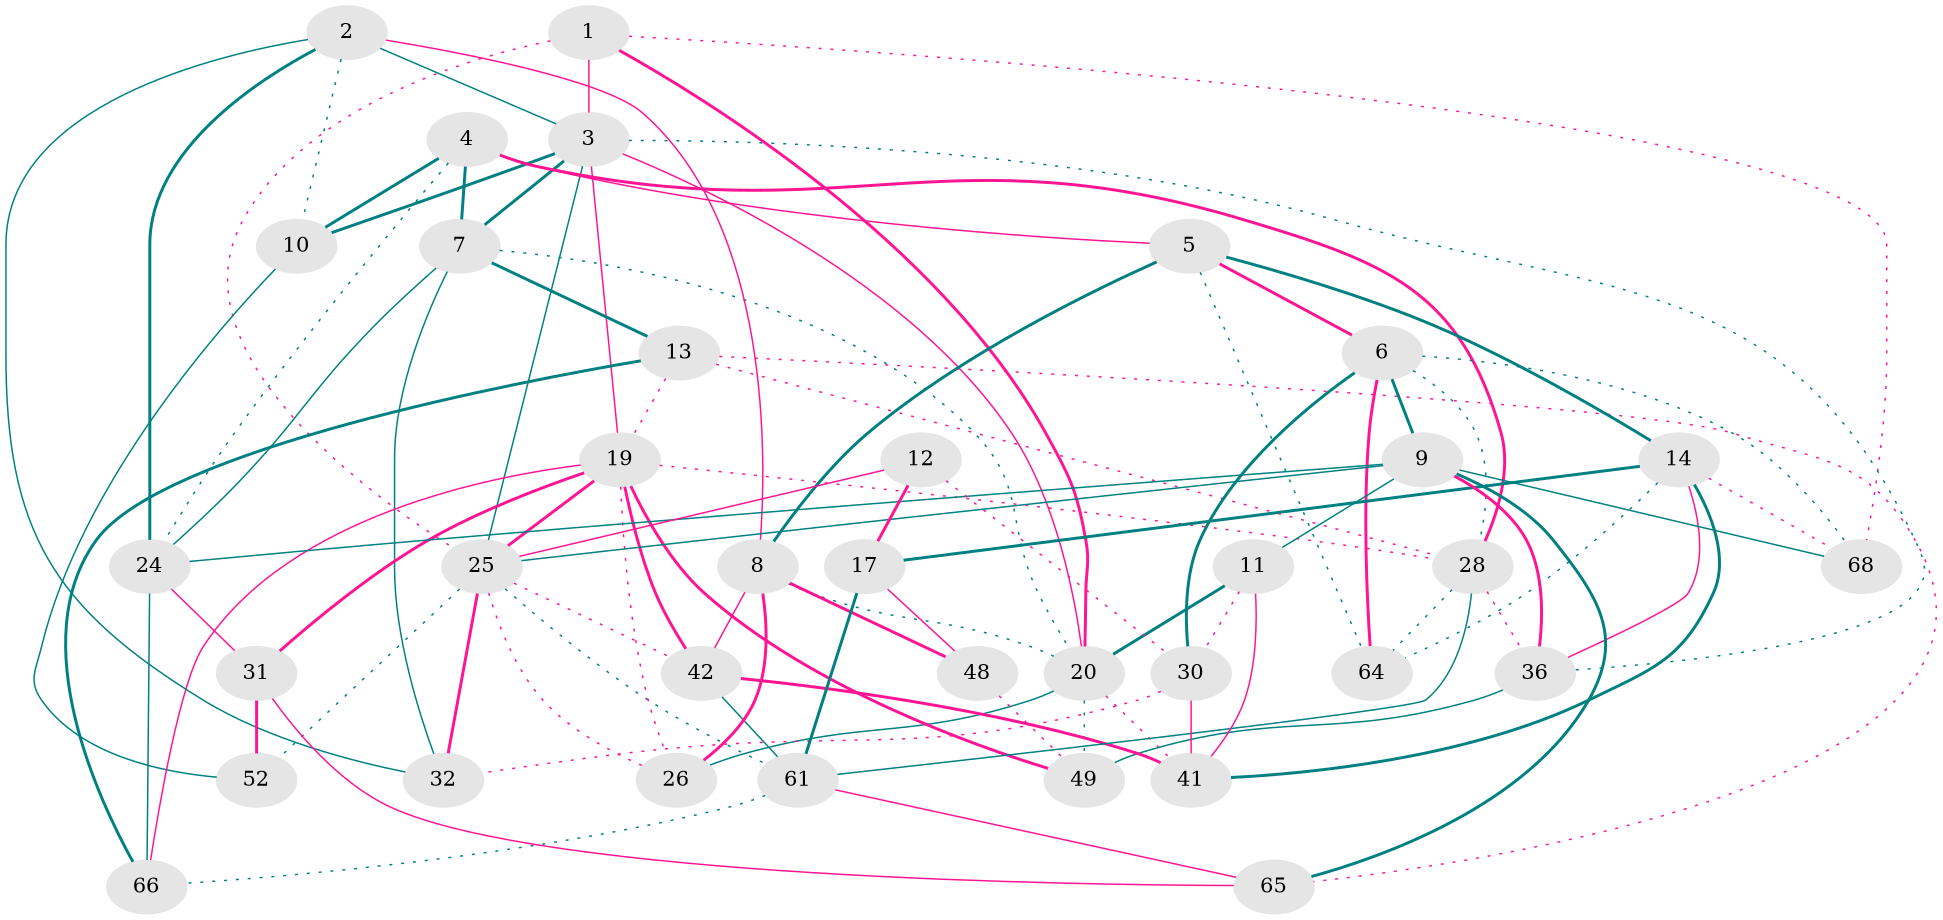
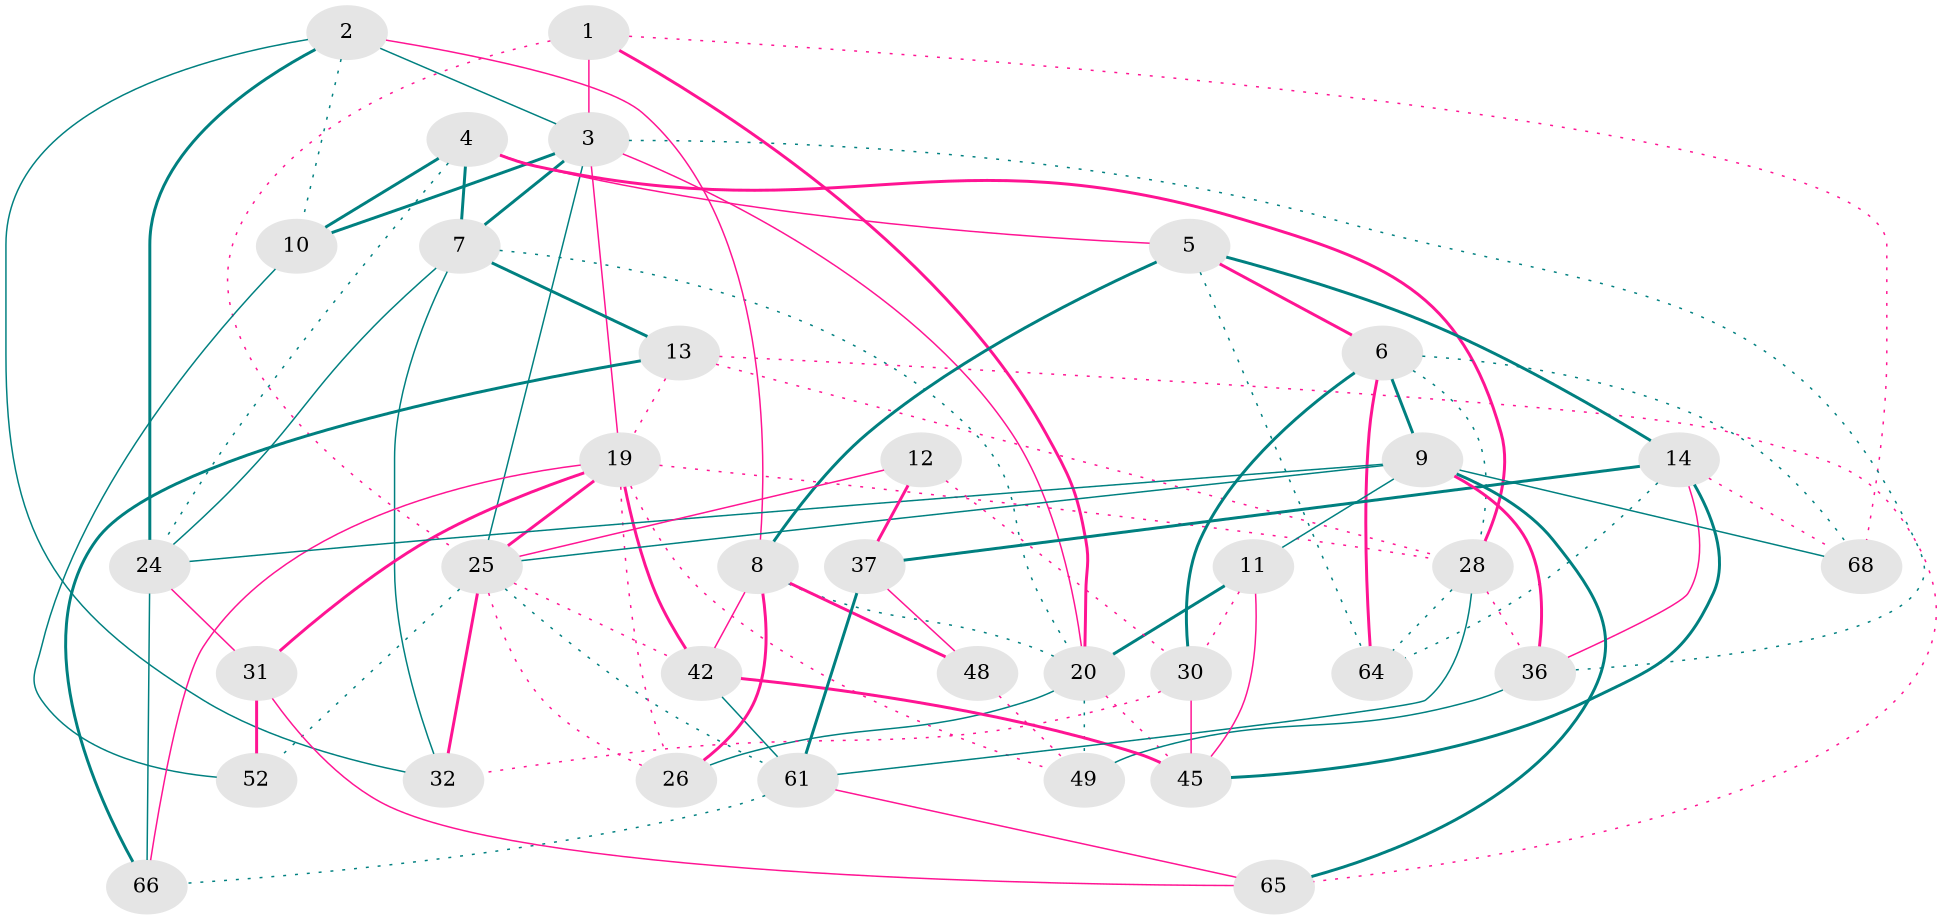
(865, 567) -> (865, 567)
(810, 667) -> (810, 667)
(1191, 780) -> (1191, 780)
